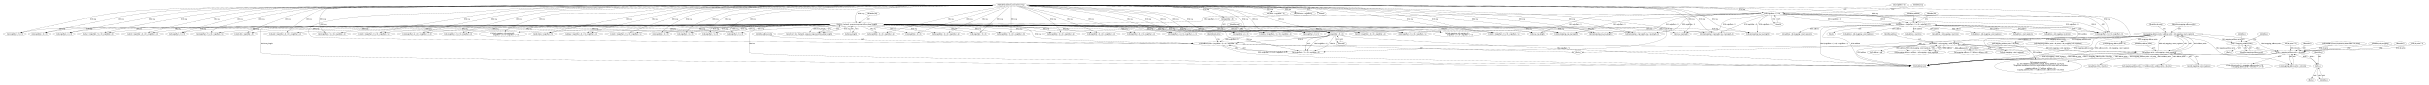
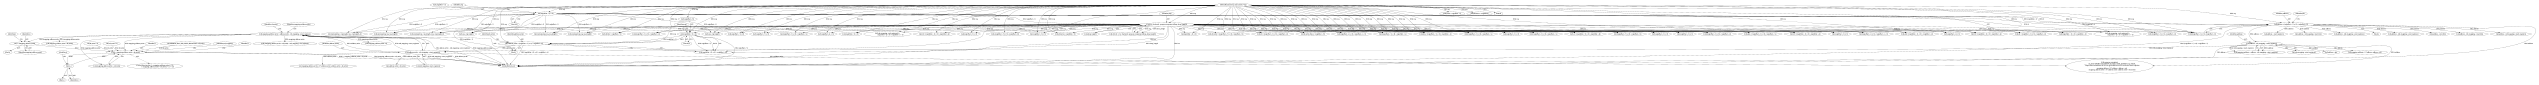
none -> (1226, 34)
none -> (1313, 34)
